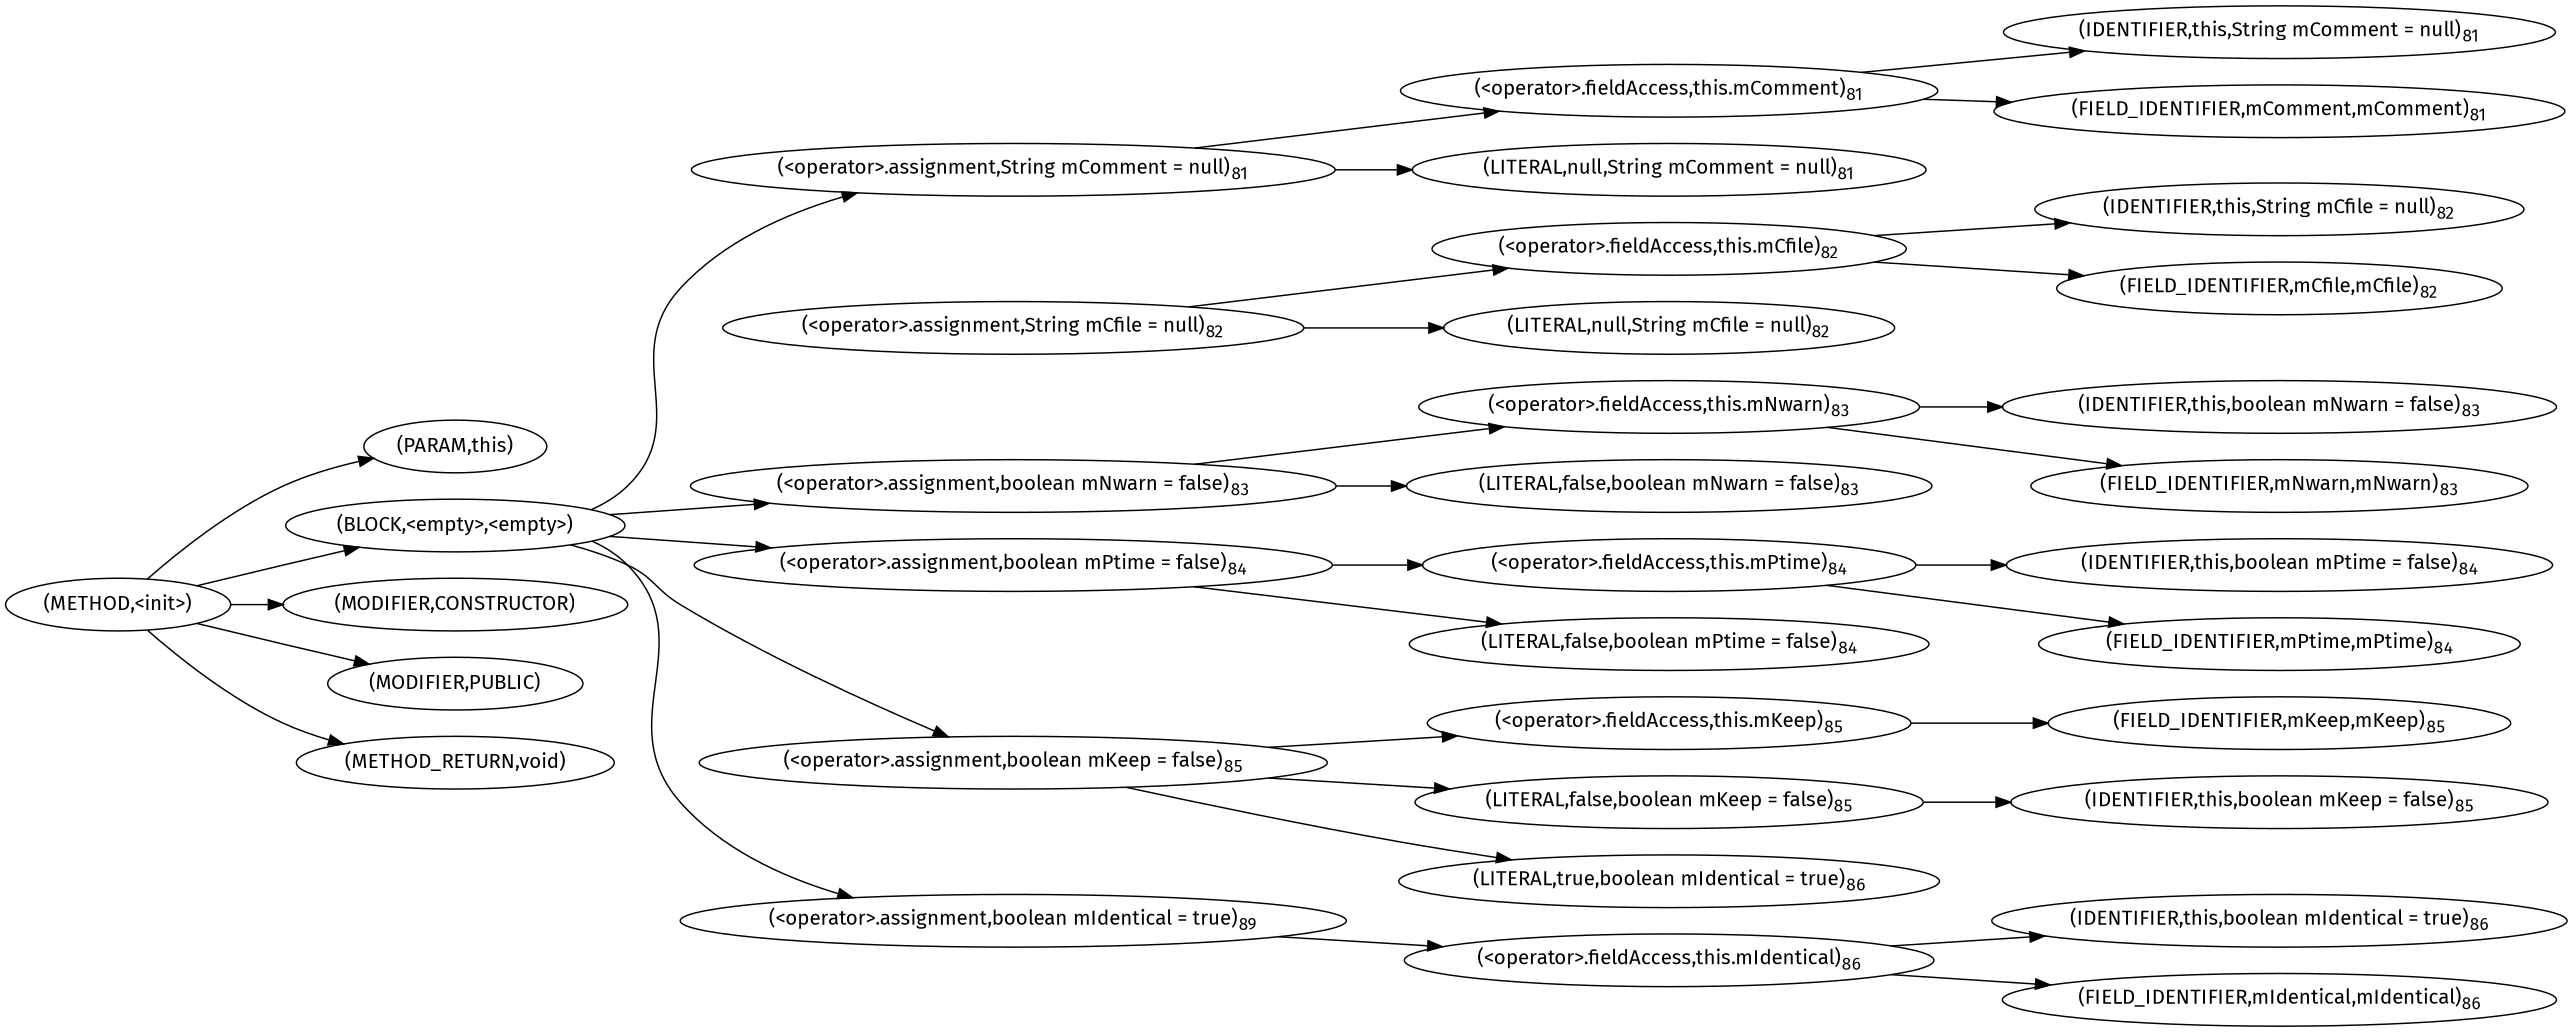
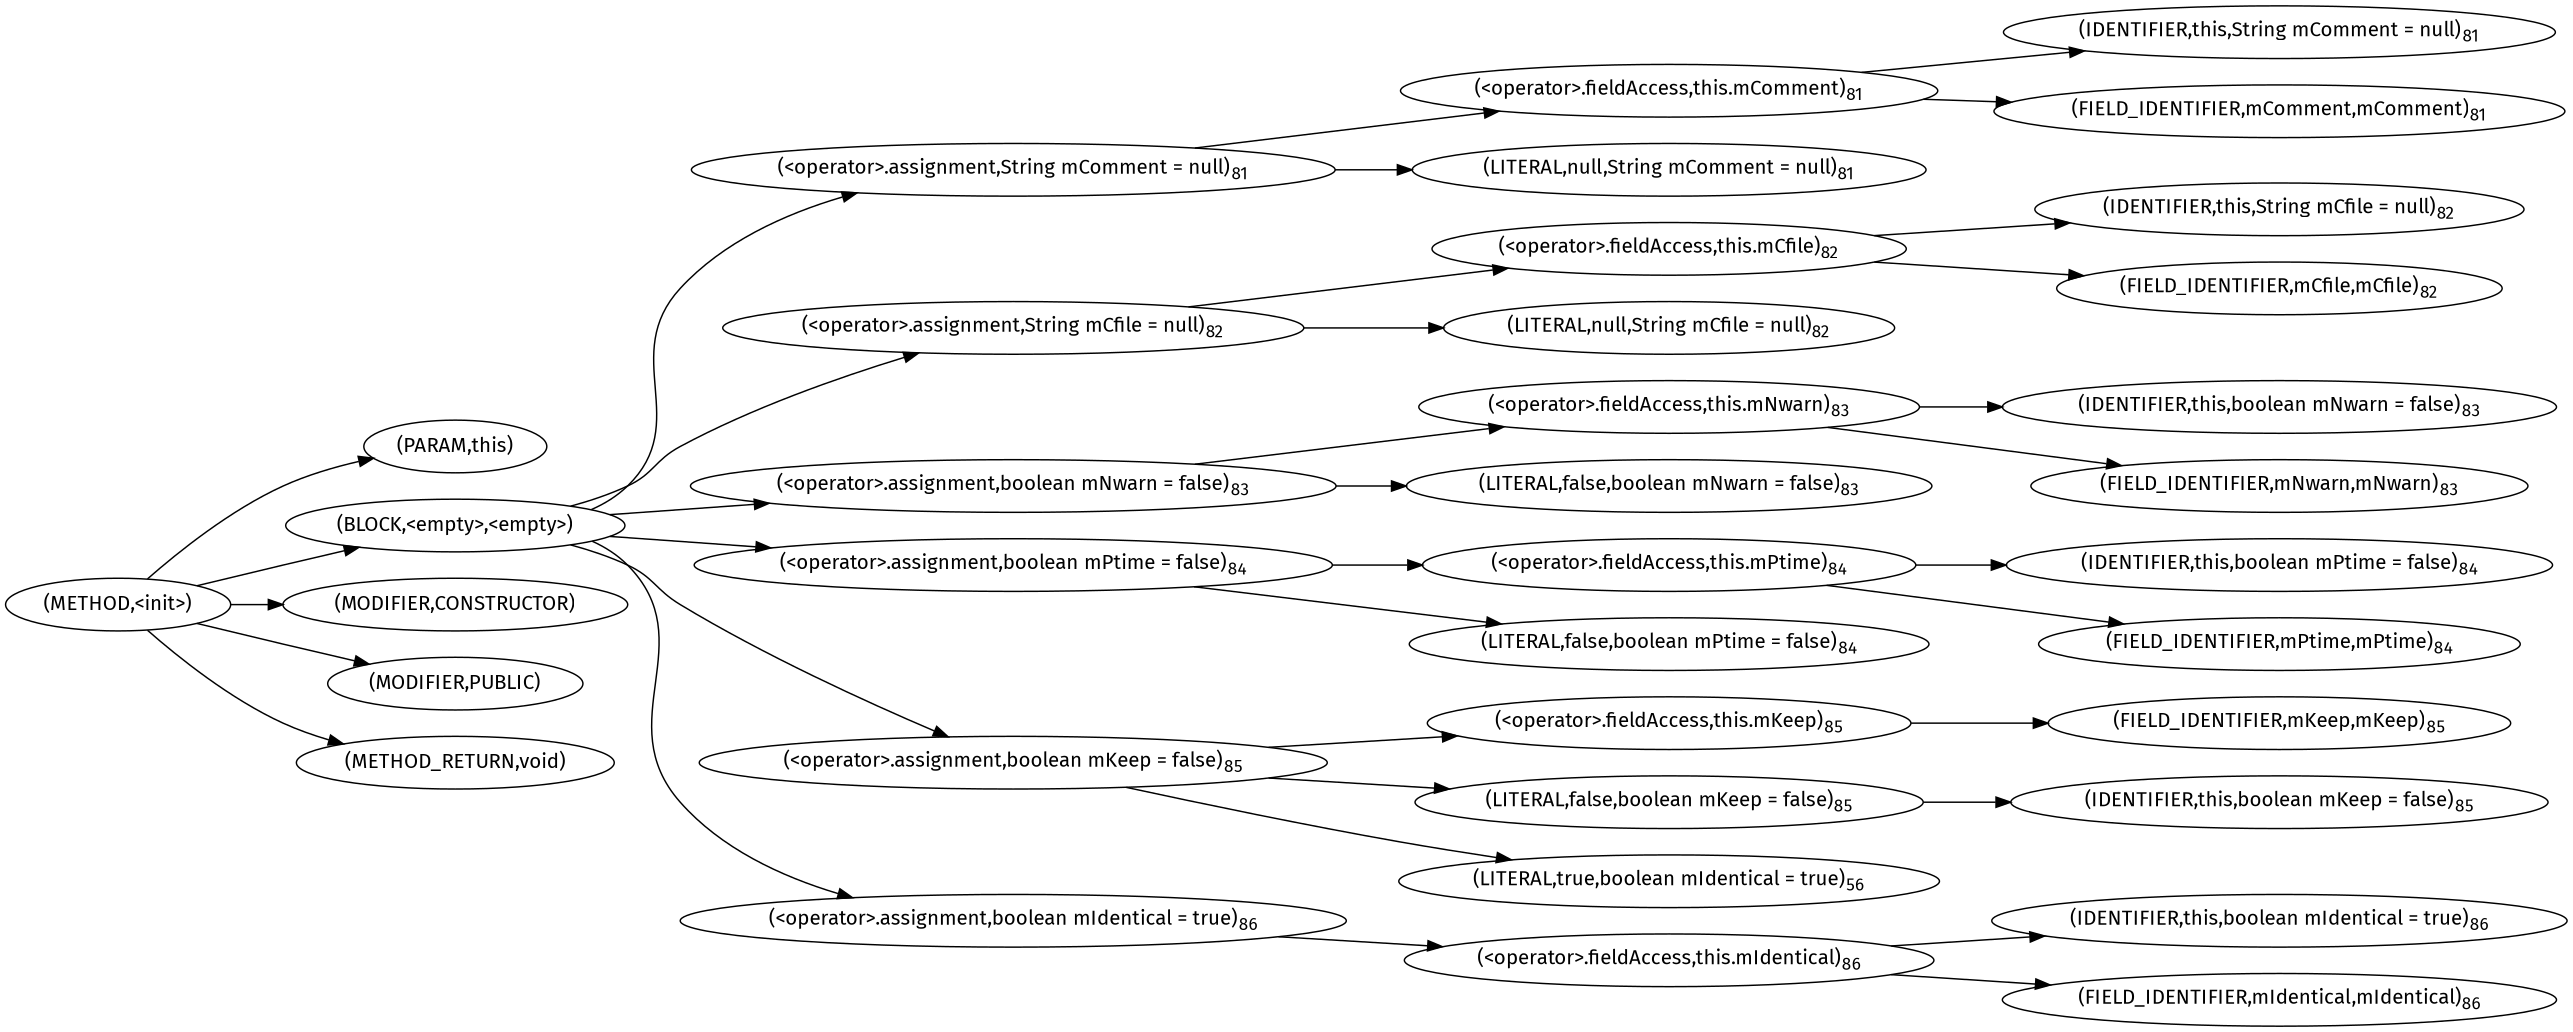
none -> (732, 421)
(1856, 879) -> (1856, 879)
(1248, 919) -> (1248, 919)
